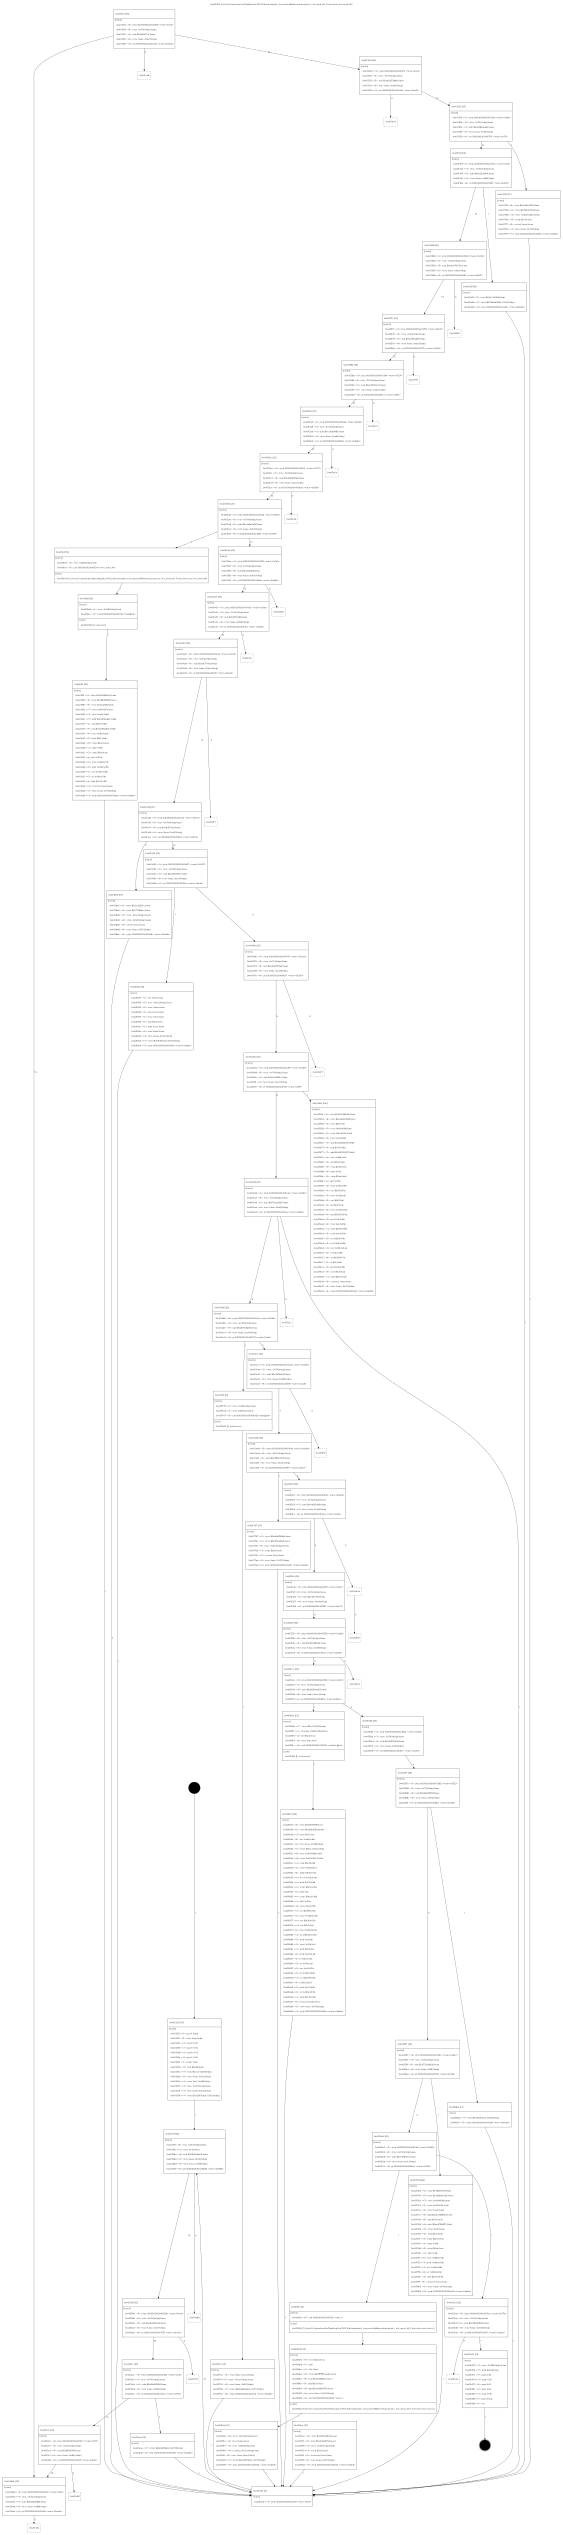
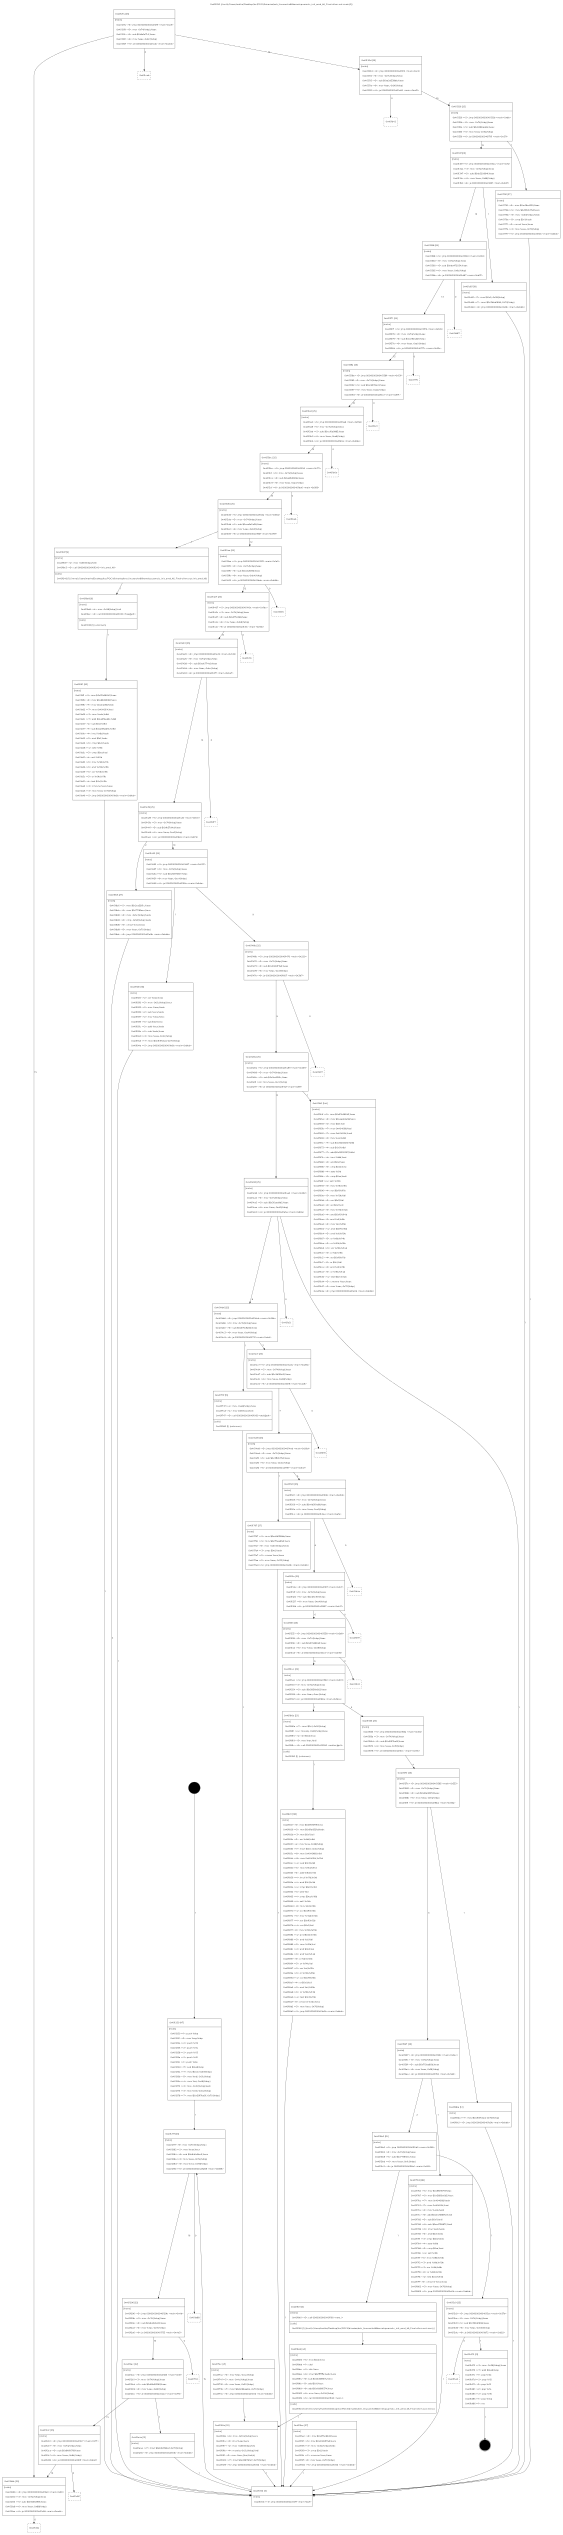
(355, 1614) -> (348, 1620)
(207, 2455) -> (244, 2409)
